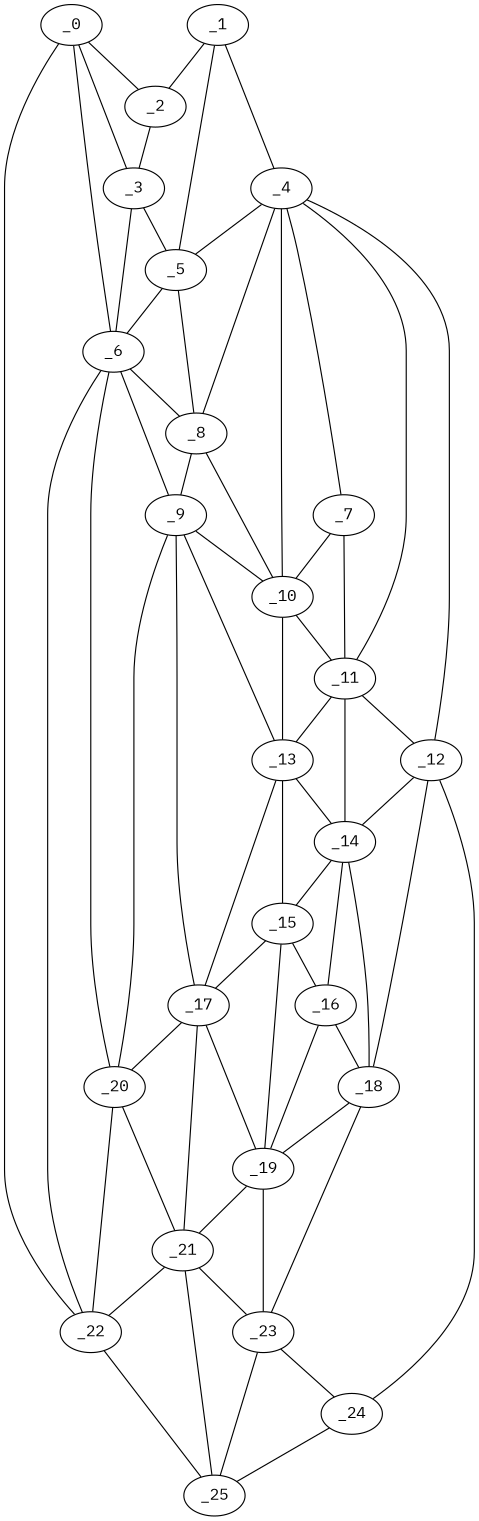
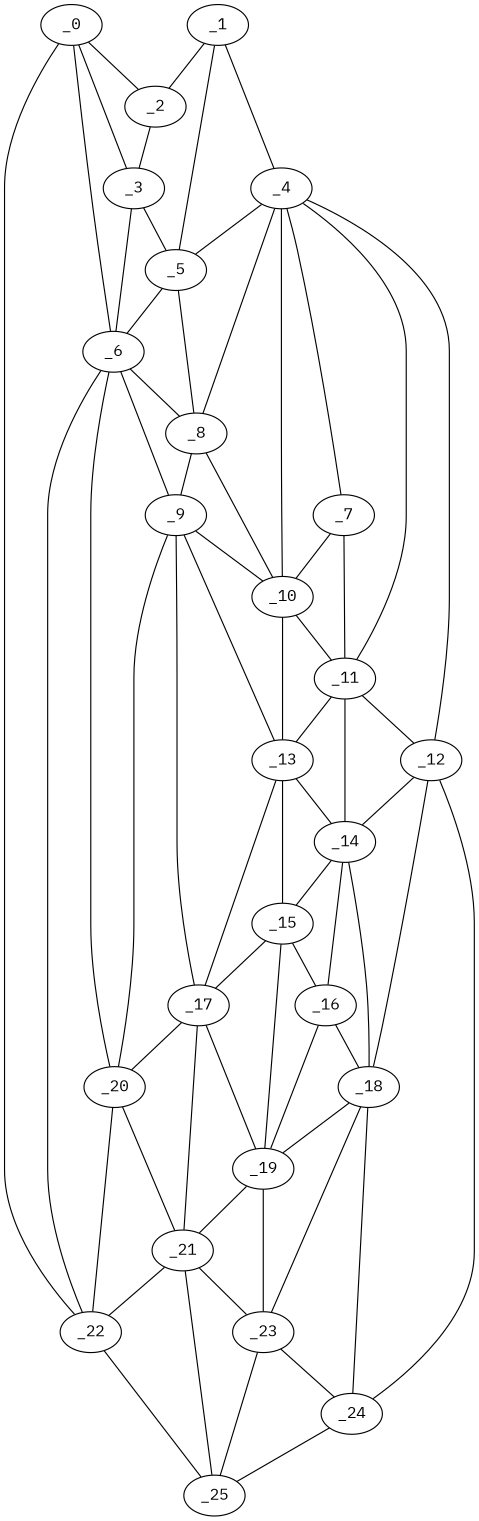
none -> (360, 1250)
